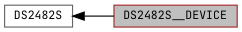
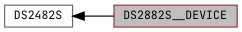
(176, 16) -> (176, 16)
